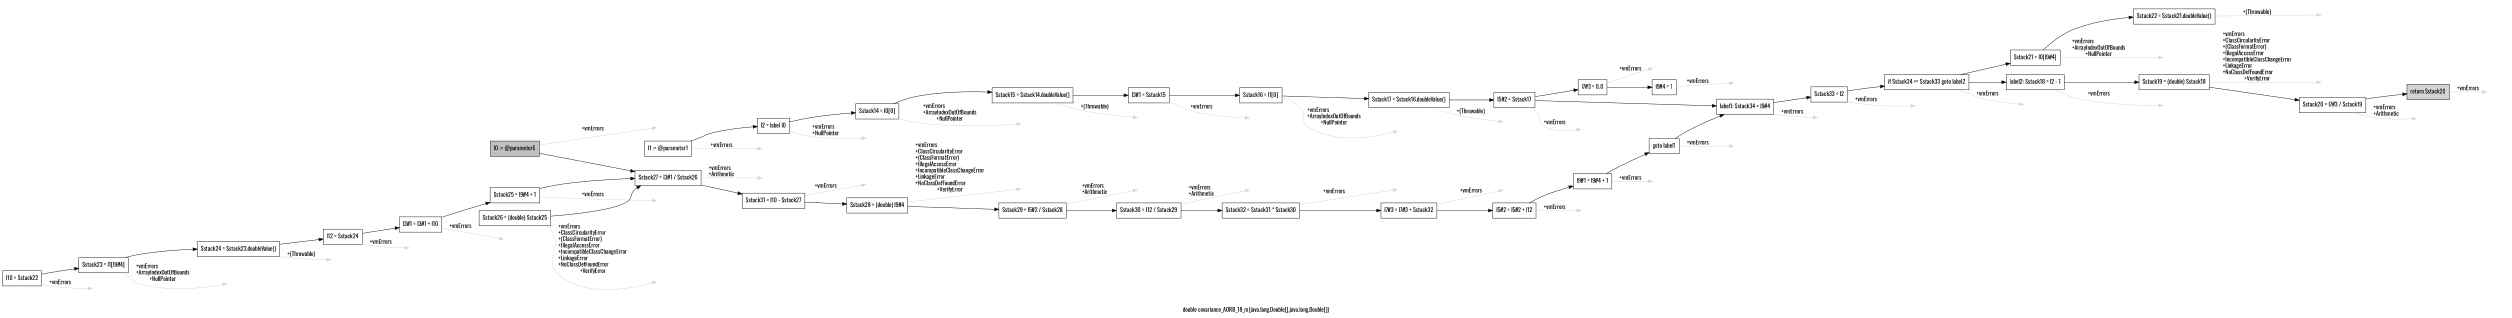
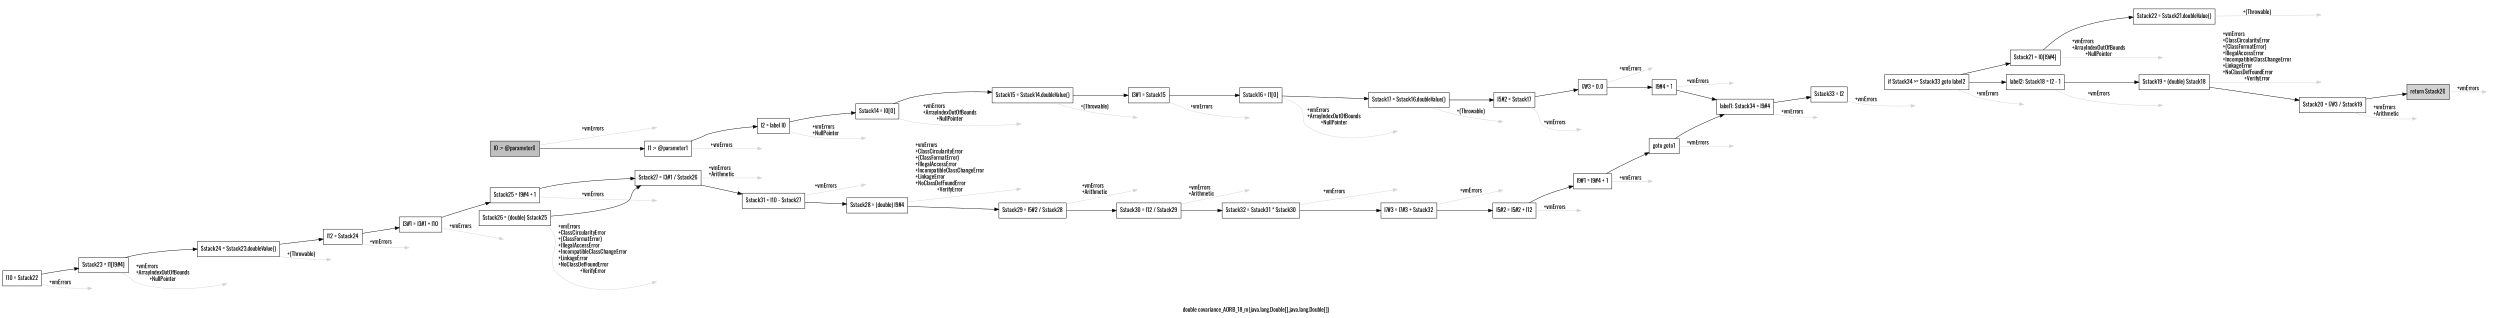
(1864, 89) -> none
(1624, 103) -> (1694, 94)
(1664, 146) -> (1664, 146)
(585, 162) -> (590, 149)
